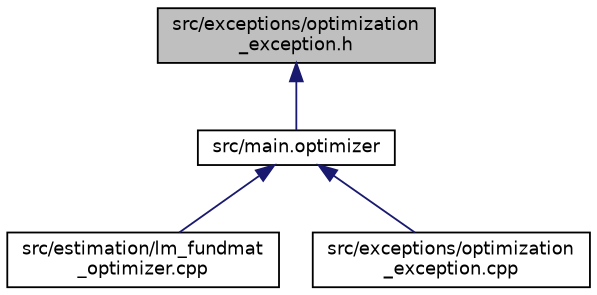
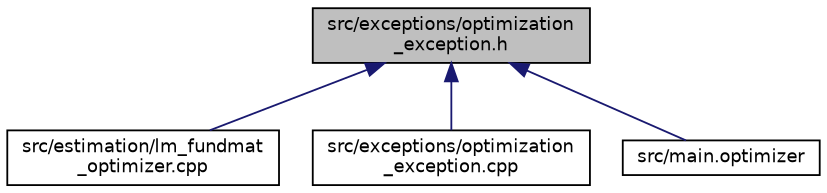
(219, 204) -> (288, 100)
(374, 204) -> (451, 106)
